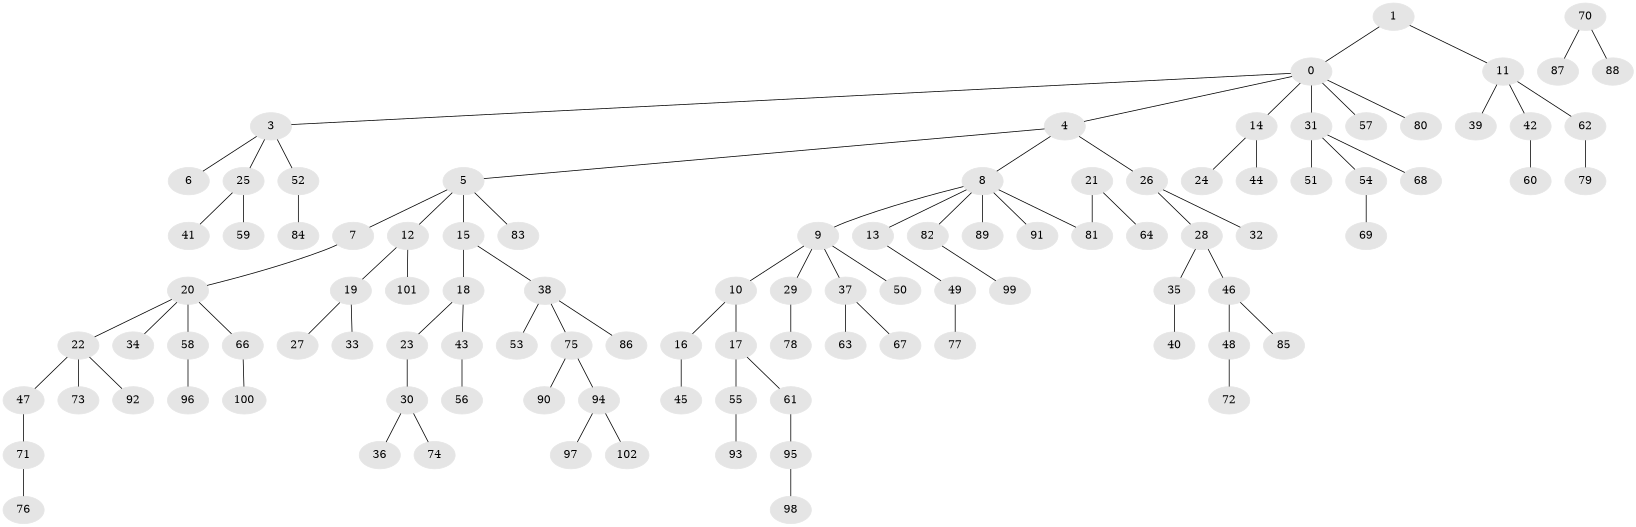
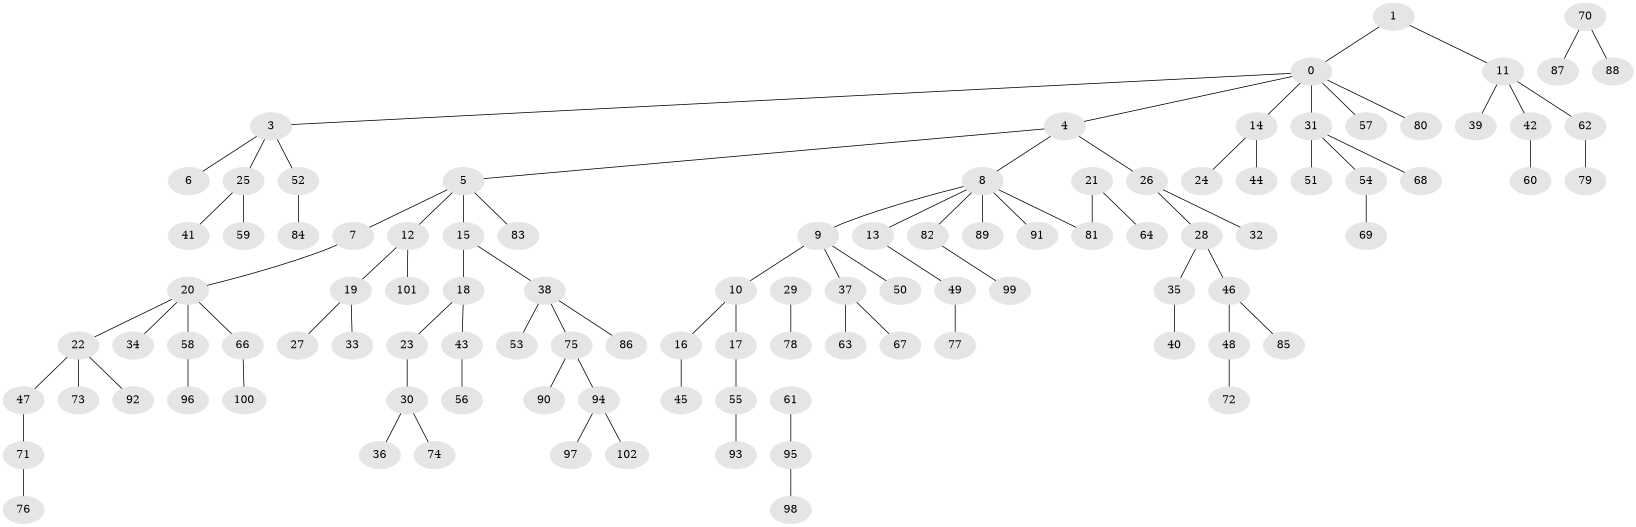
(804, 263) -> none
(763, 373) -> none
